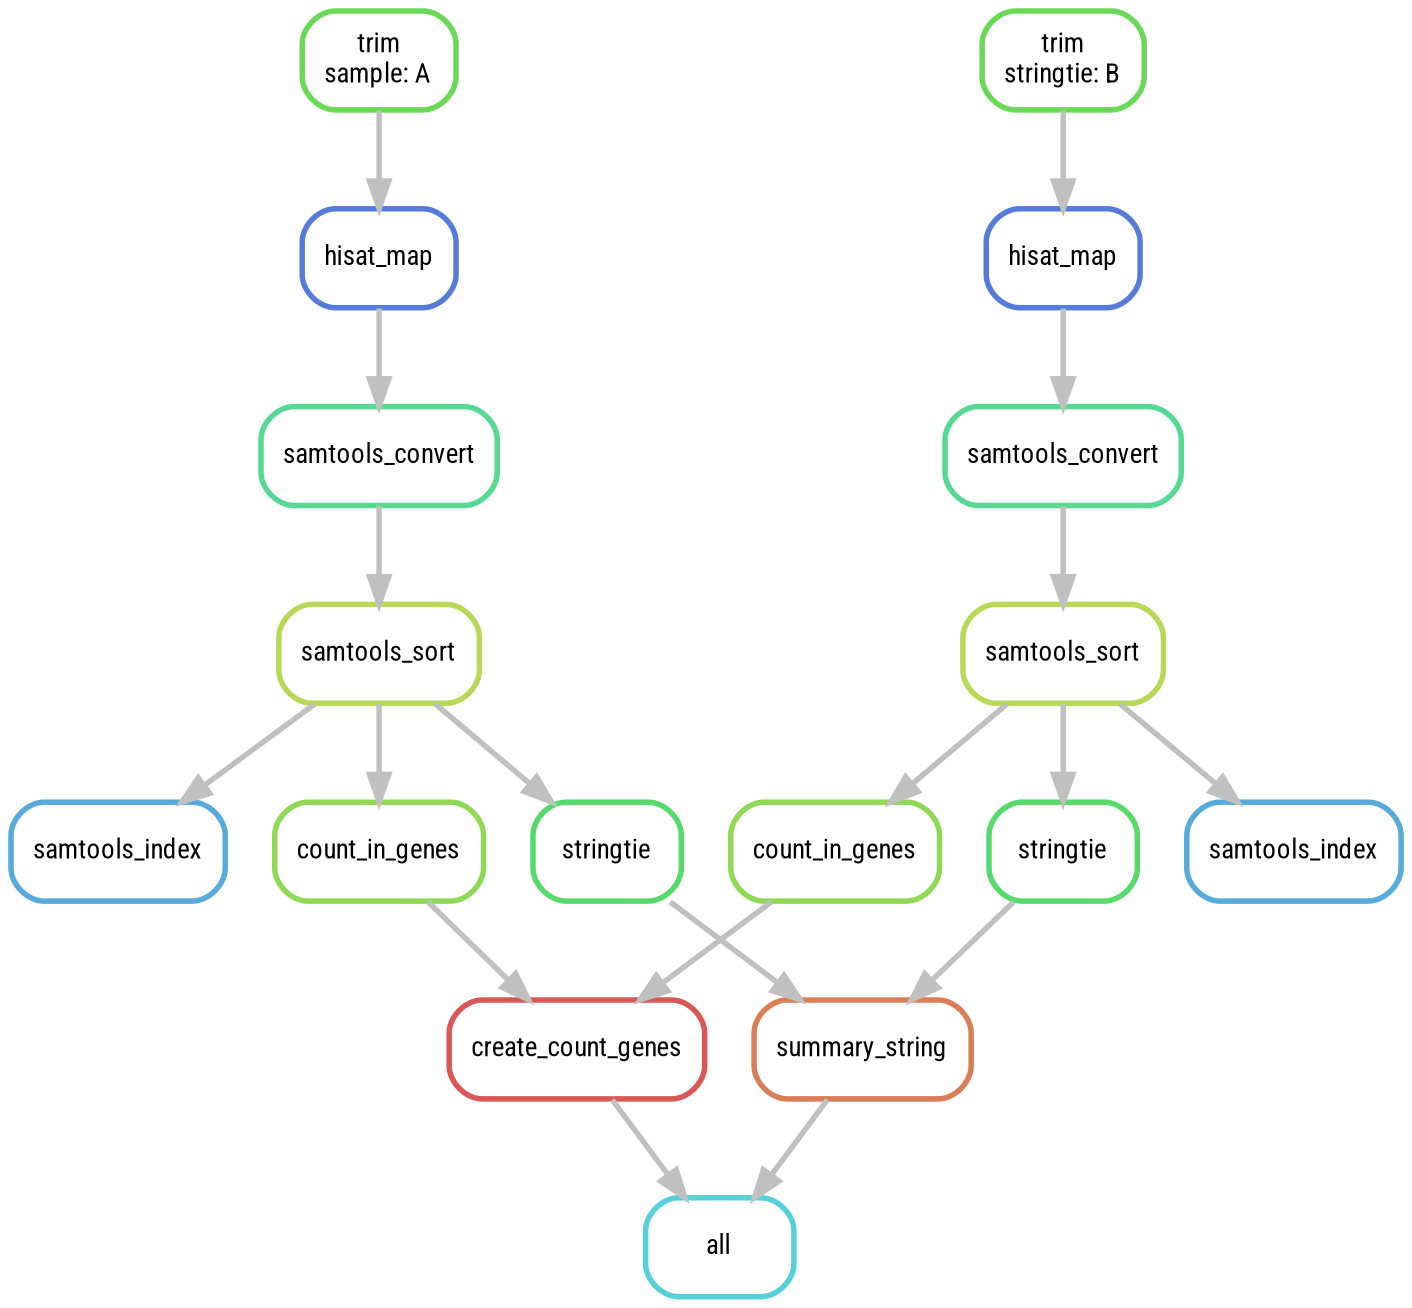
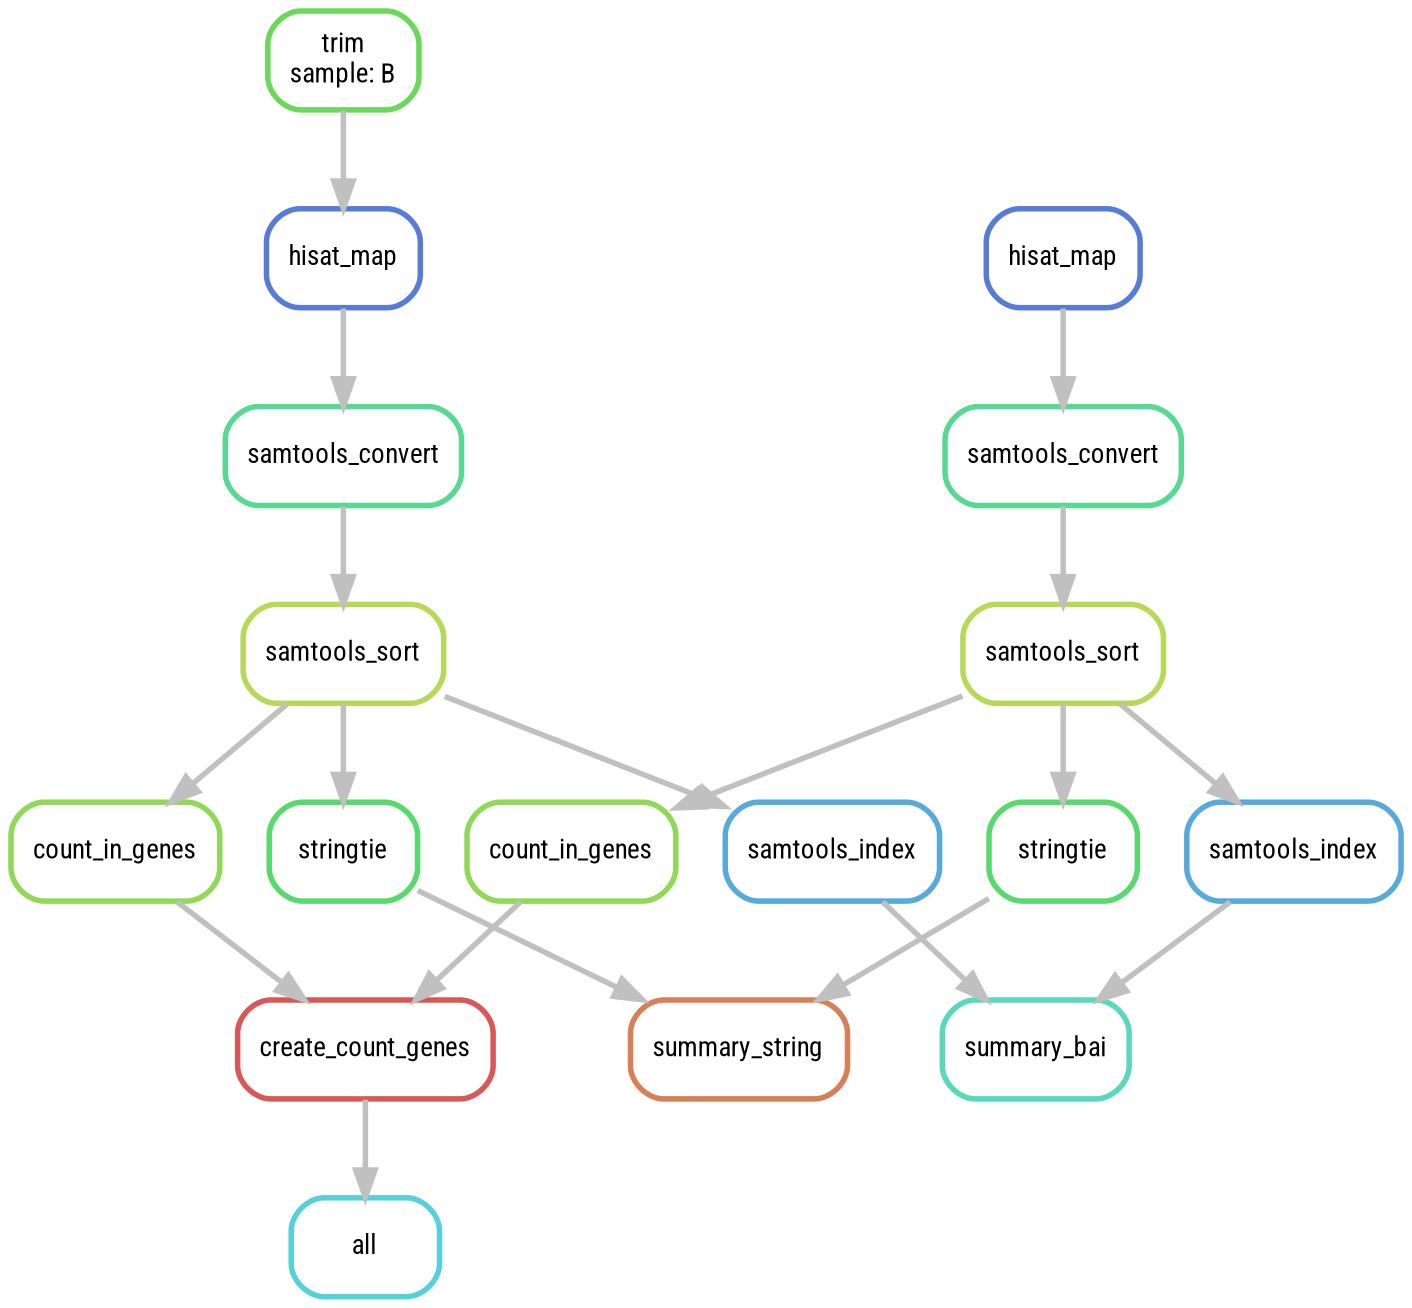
(379, 60) -> none
(1063, 60) -> (343, 60)
none -> (1036, 1049)
(799, 1138) -> none
